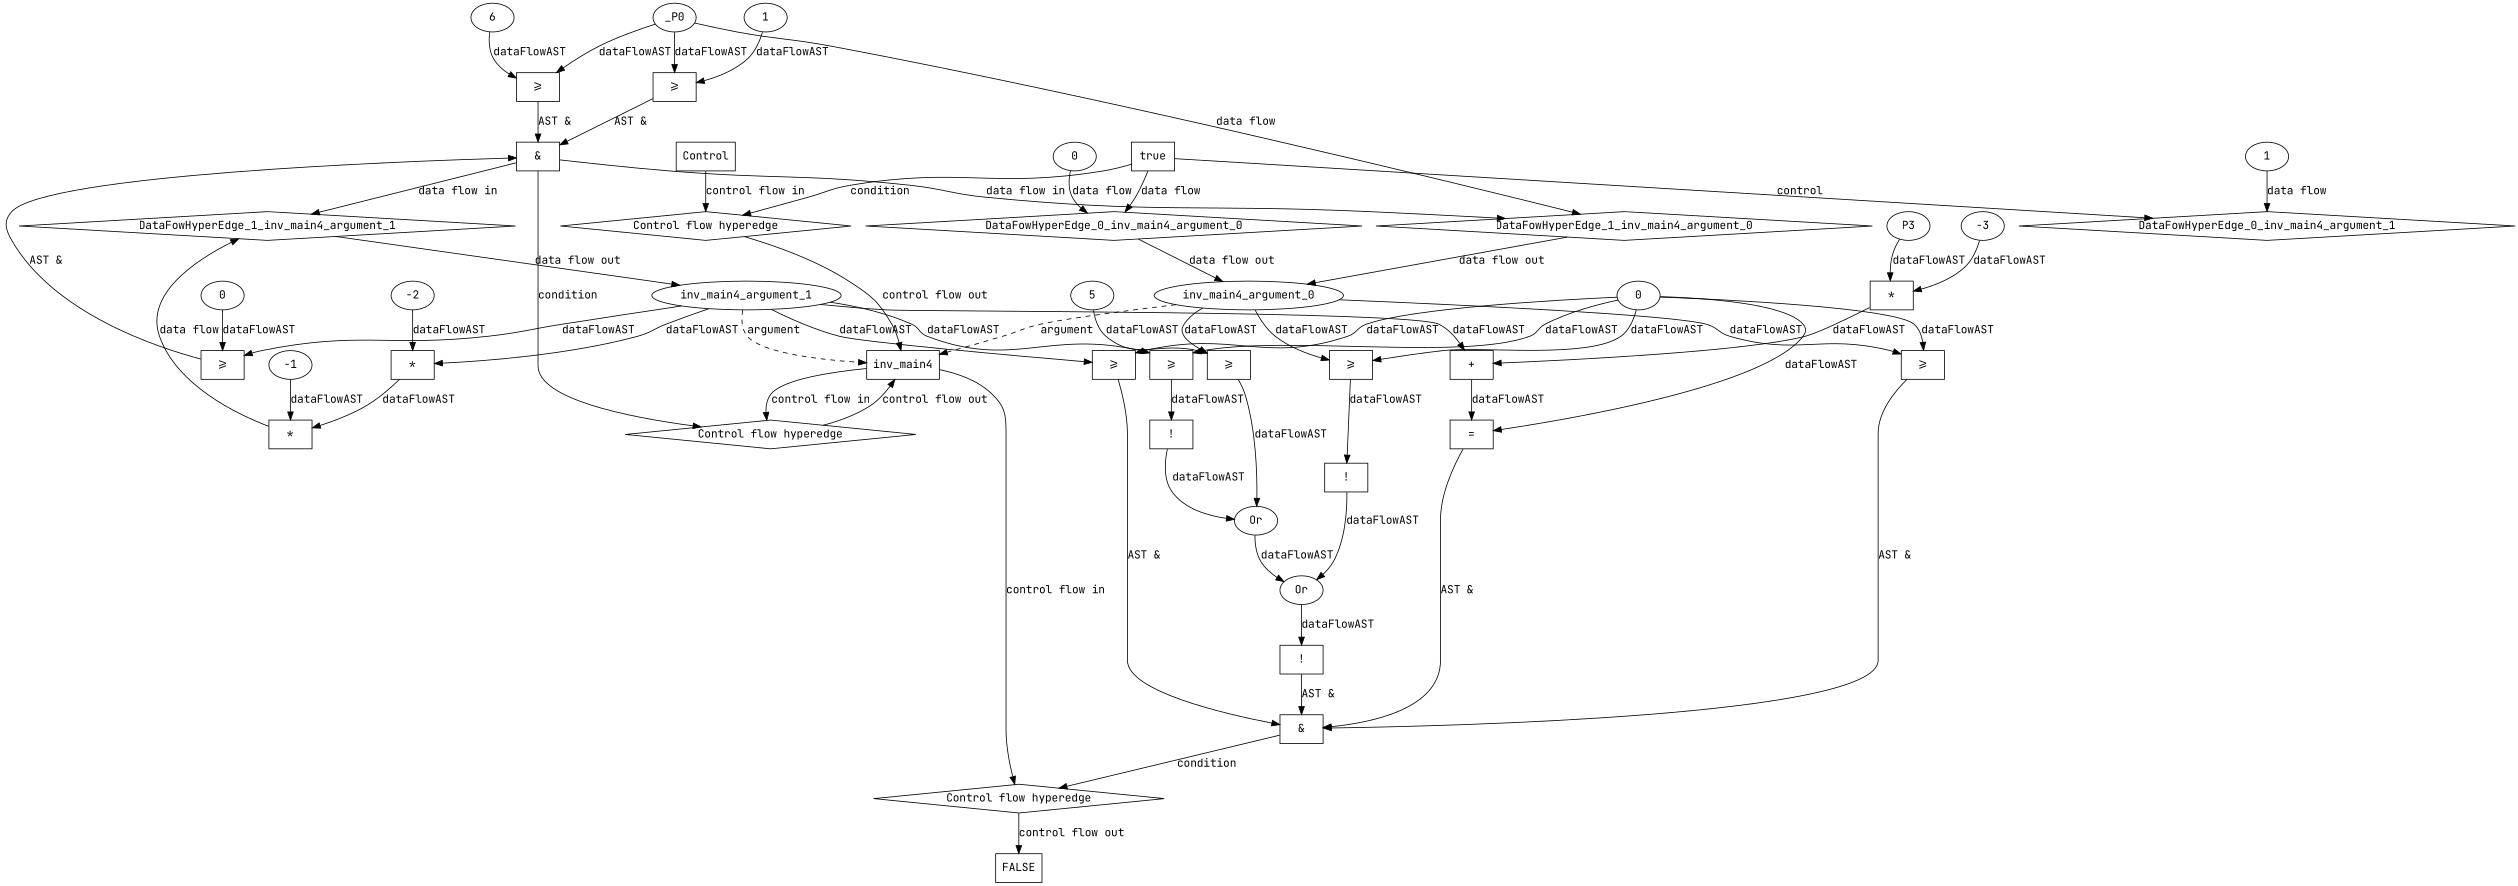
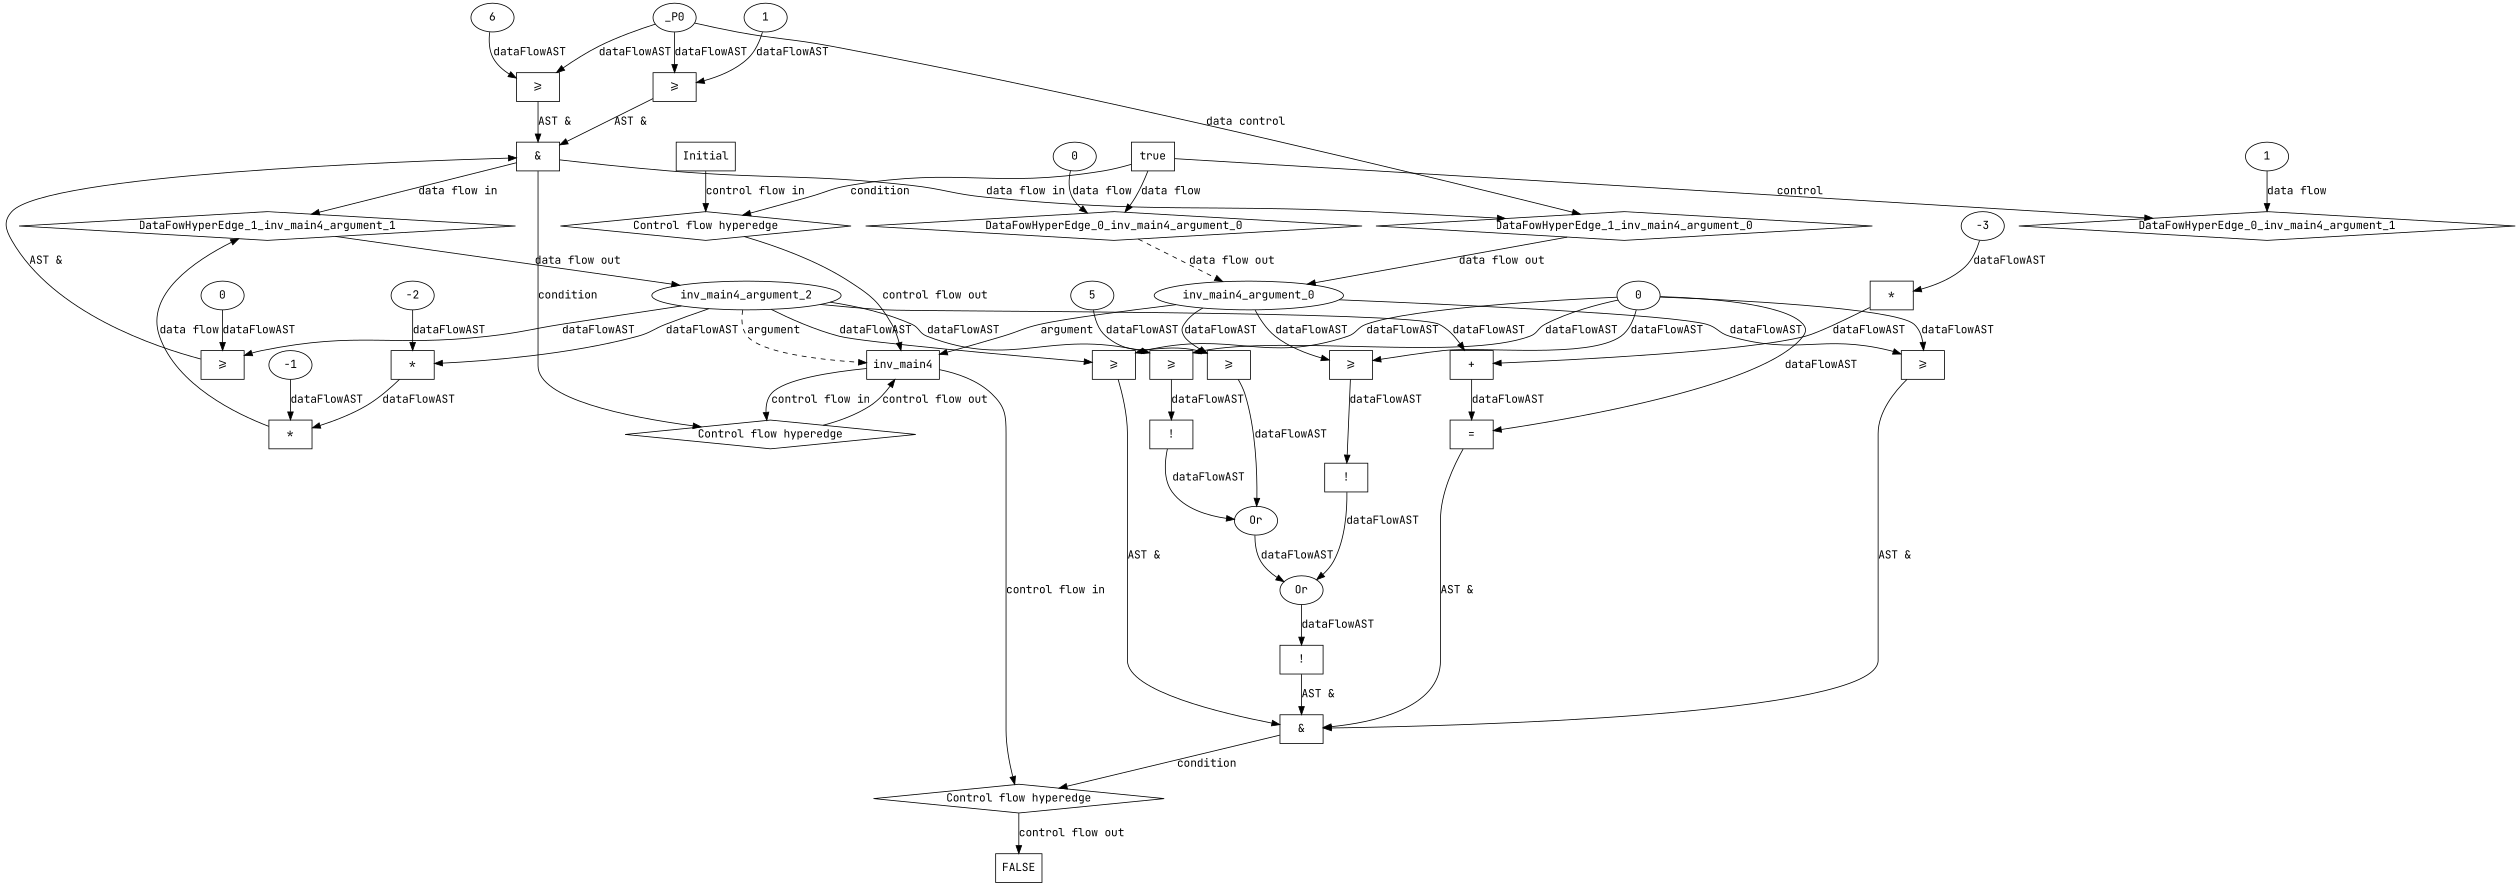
(1246, 122) -> (1246, 122)
(706, 157) -> (706, 157)
(1908, 226) -> none
(1177, 259) -> (1177, 259)
(746, 295) -> (746, 295)
(1060, 321) -> (1060, 321)
